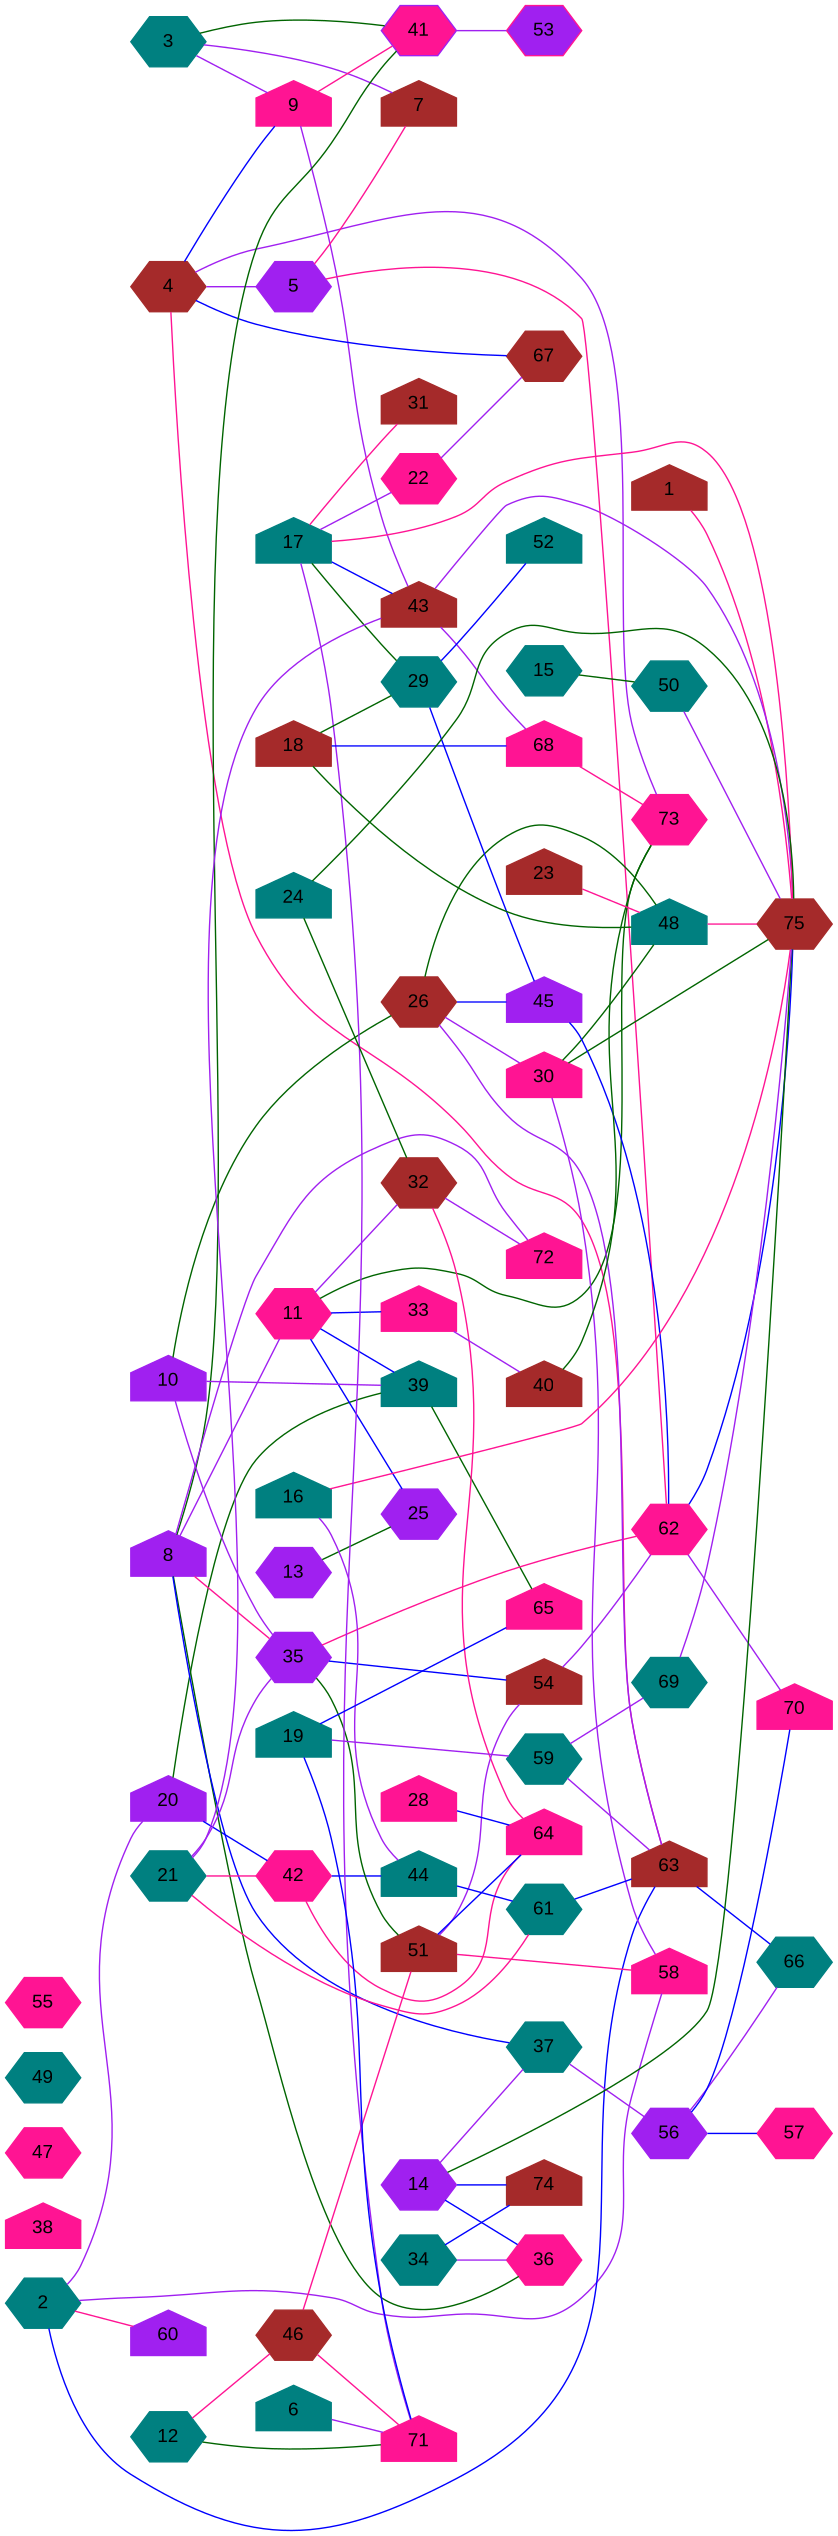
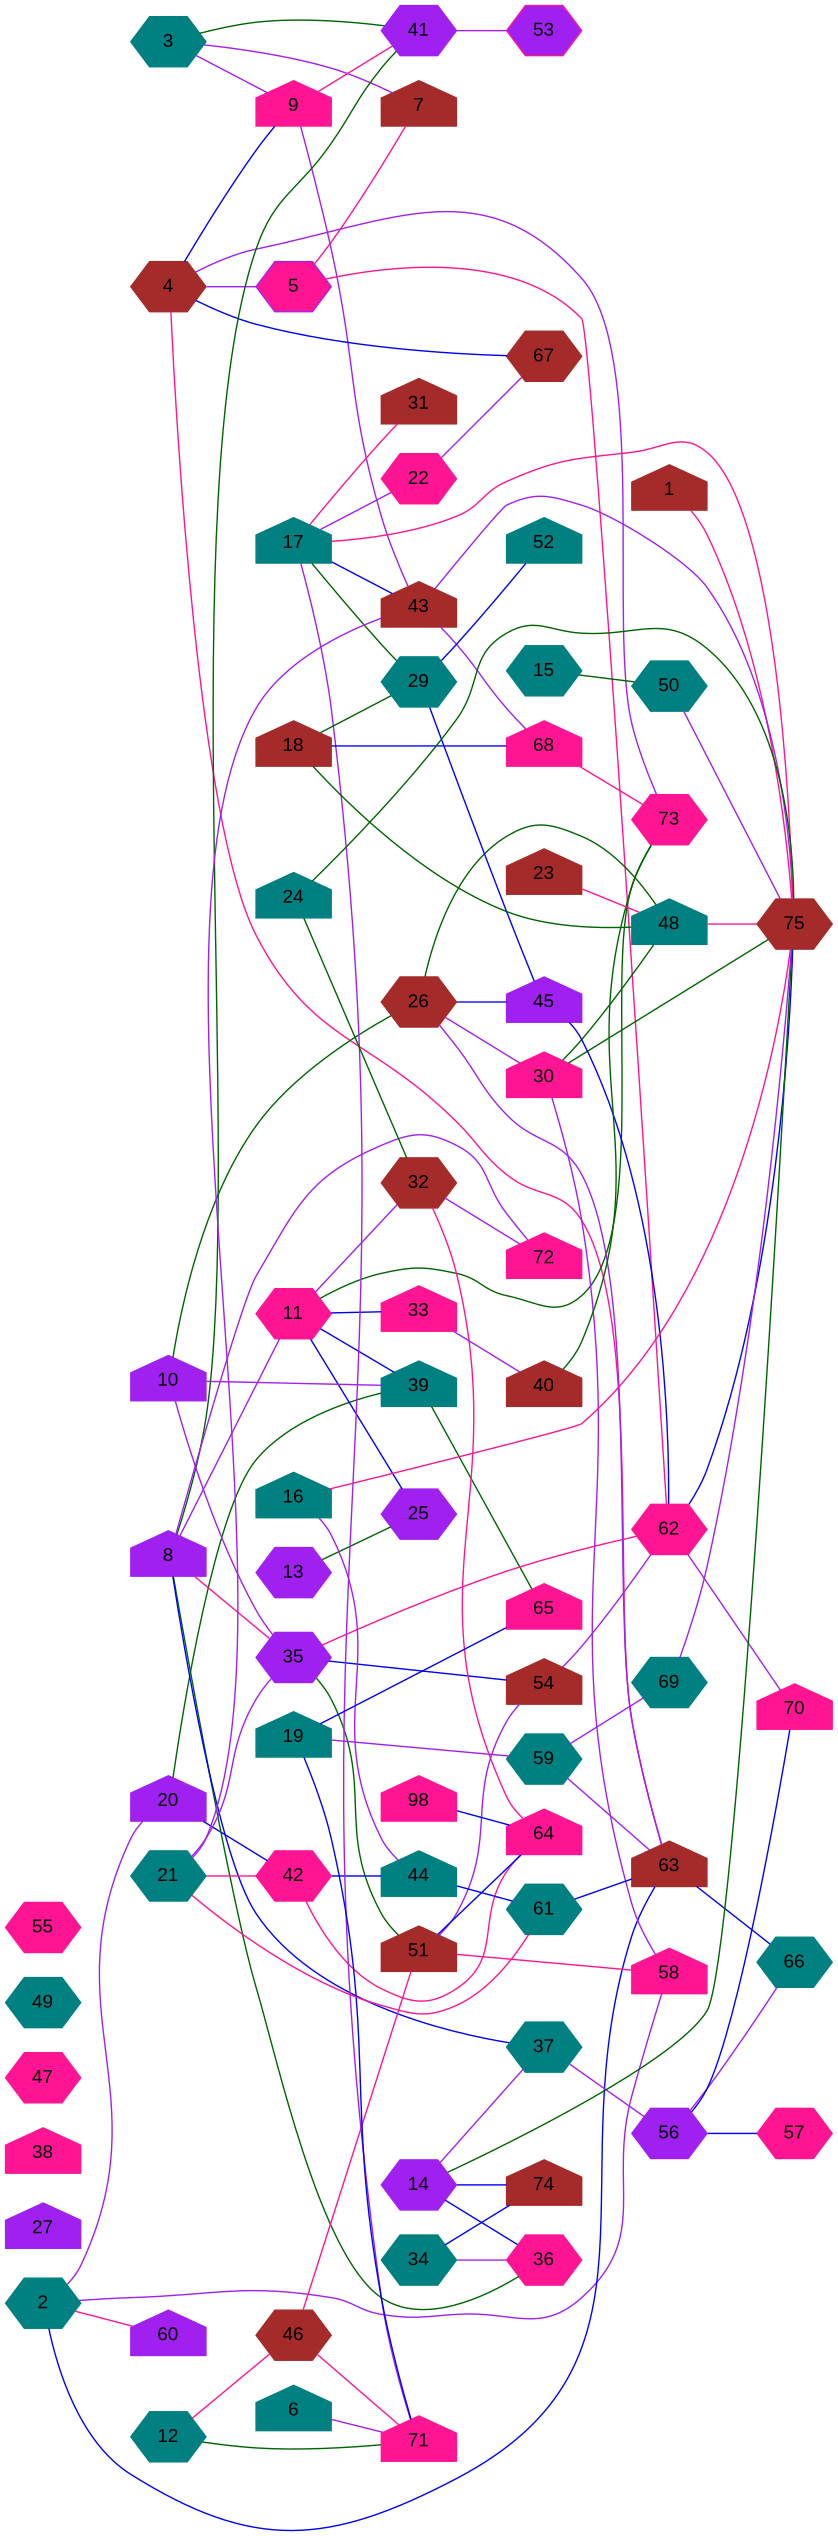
(419, 31) -> (419, 31)
(294, 287) -> (294, 287)
(419, 1801) -> (419, 1801)
none -> (43, 2228)
